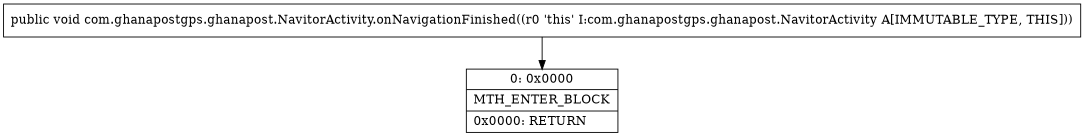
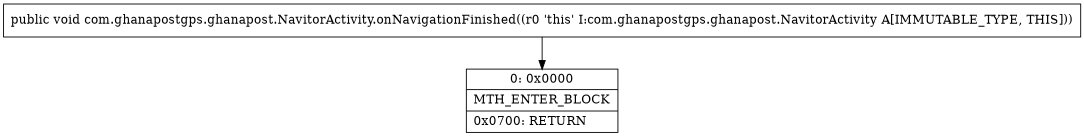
(536, 121) -> (536, 121)
